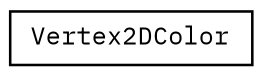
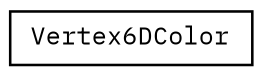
(131, 38) -> (131, 38)
